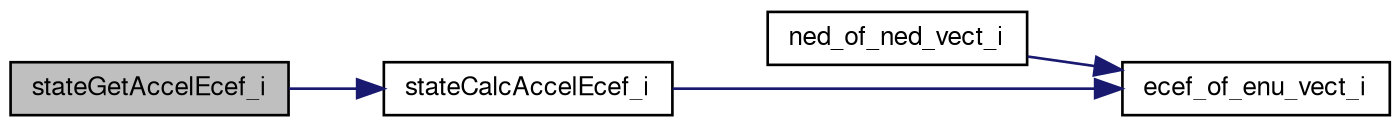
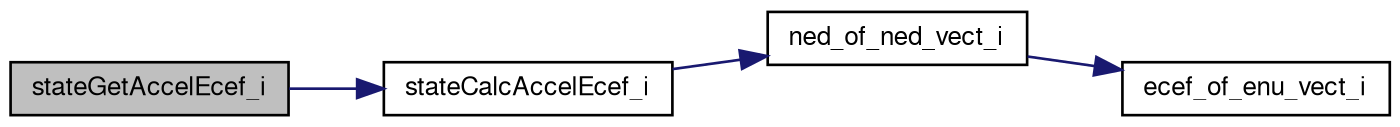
(884, 89) -> (706, 64)
